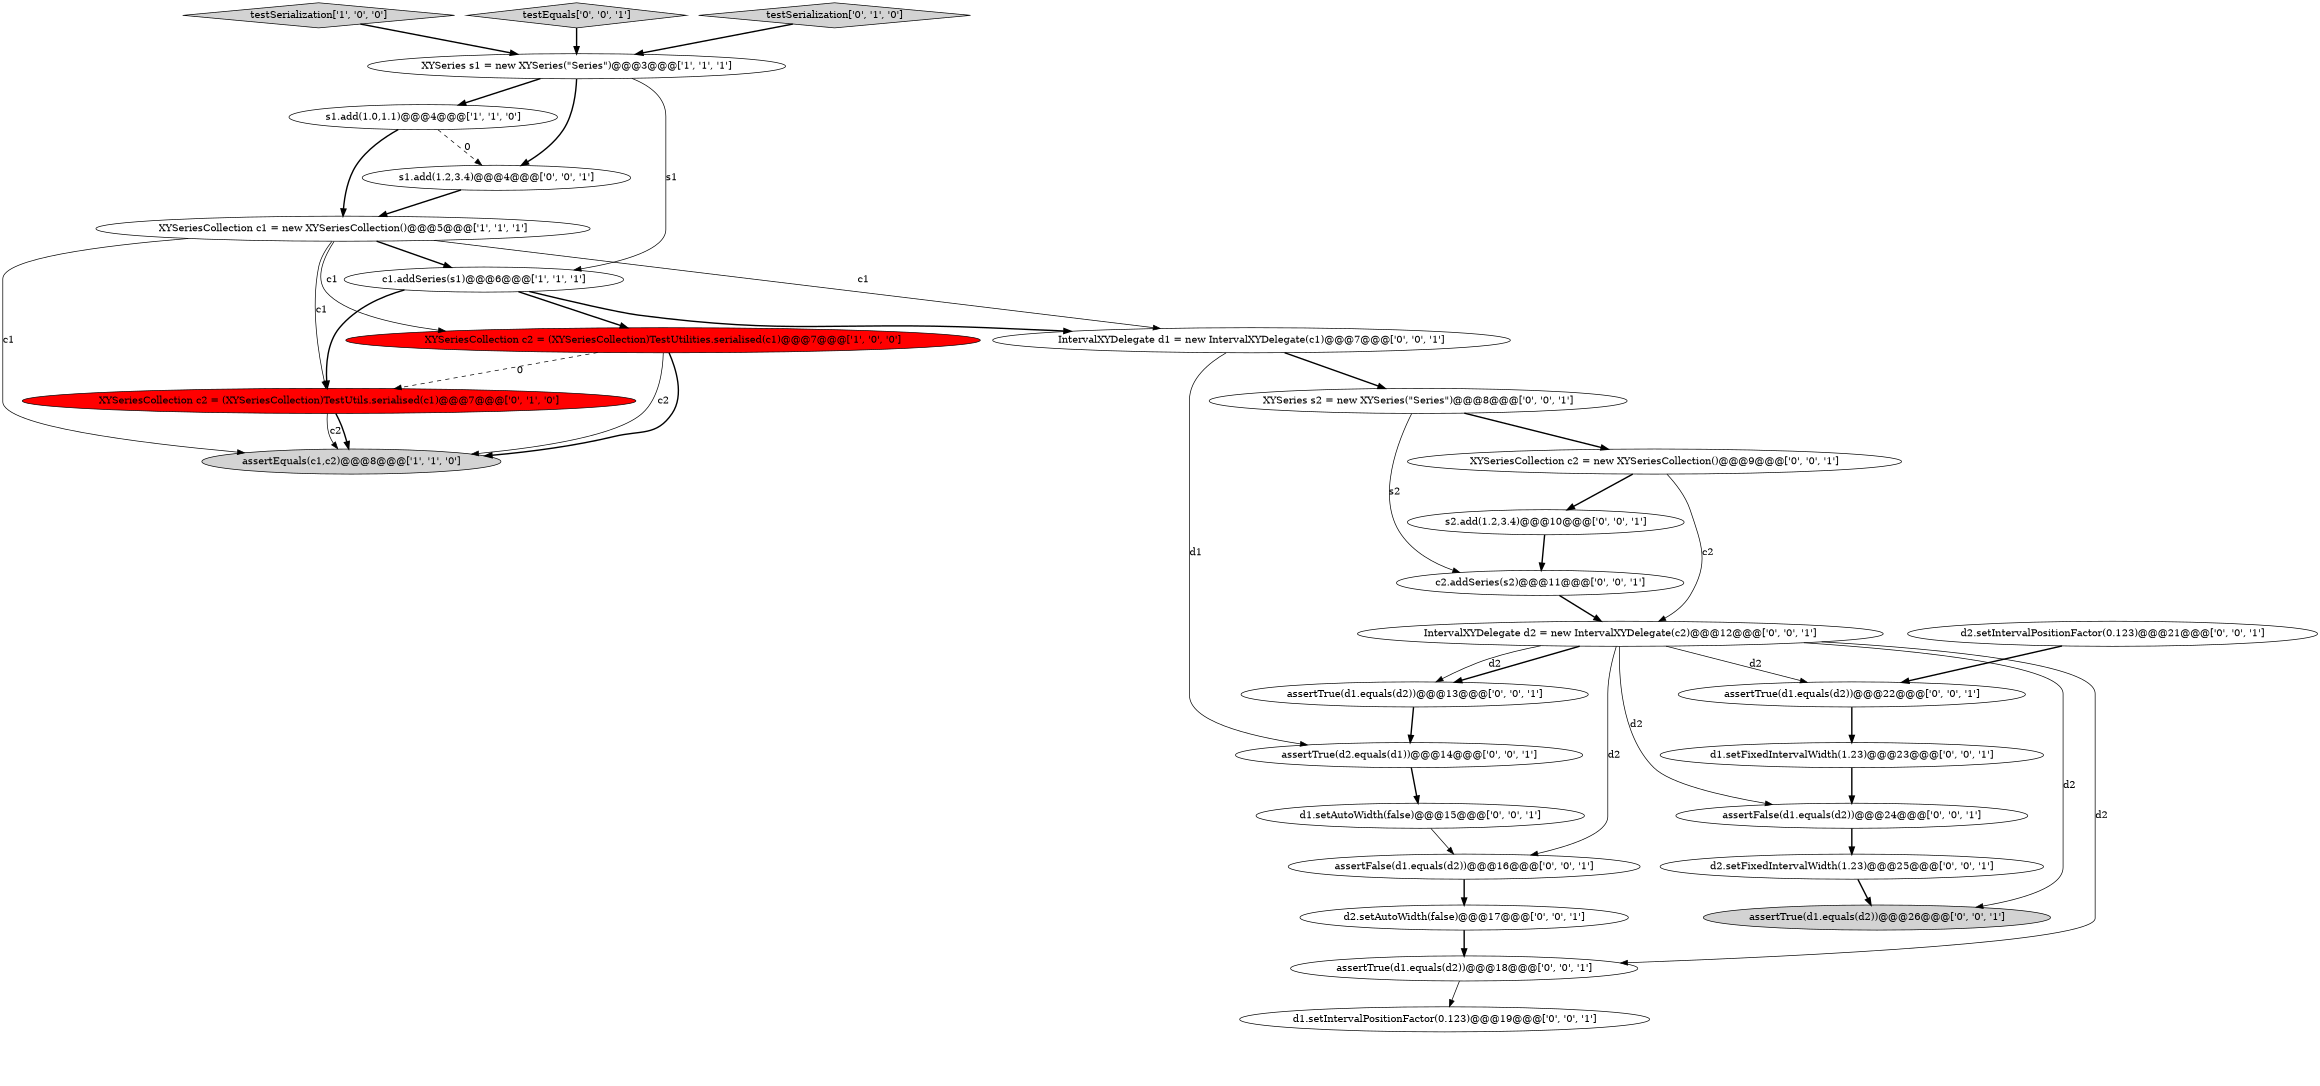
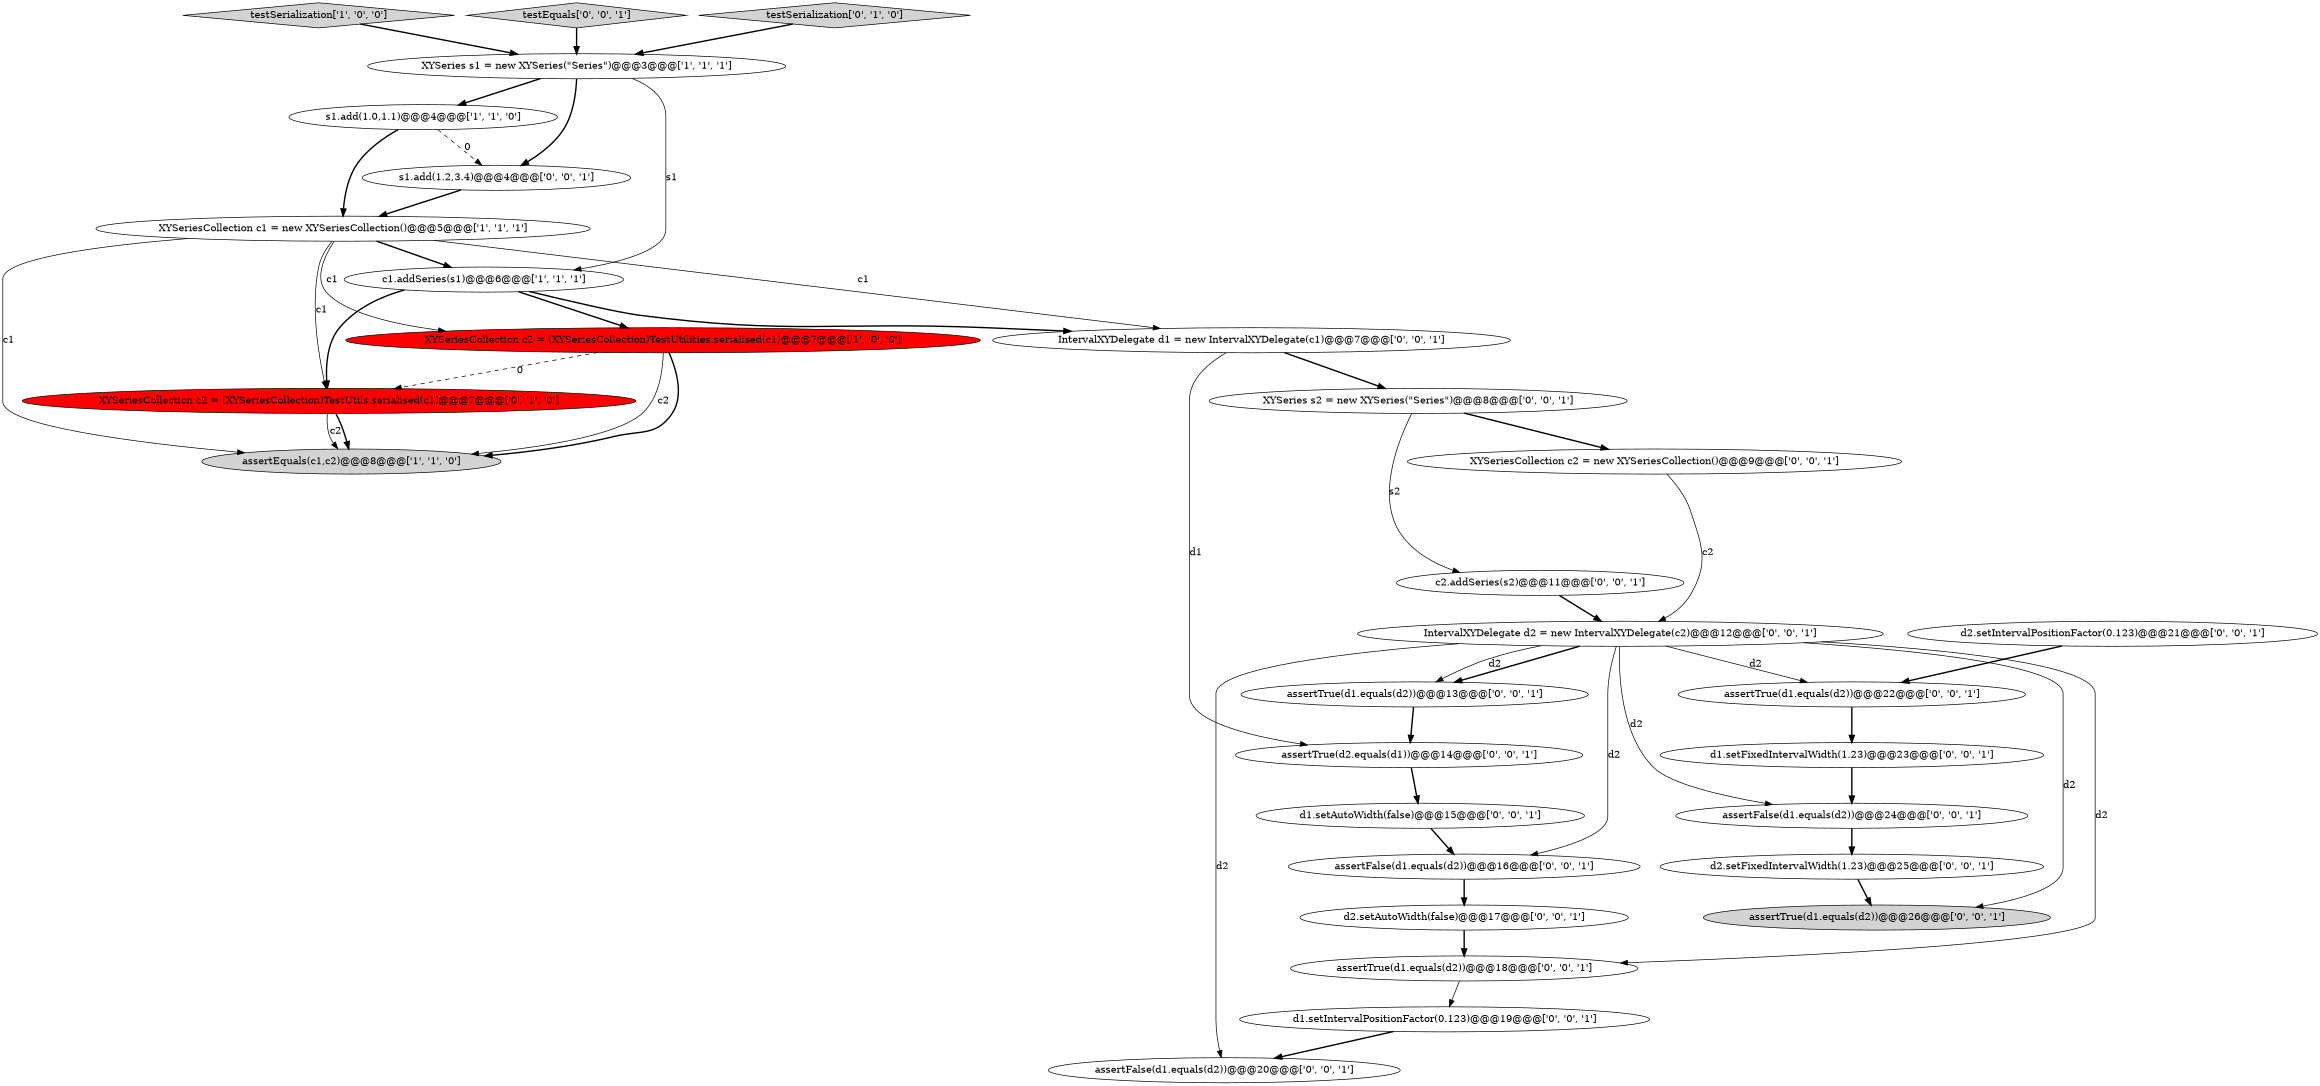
(1546, 522) -> none
(1440, 839) -> (1440, 839)
none -> (1224, 1070)
